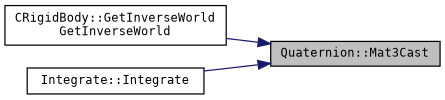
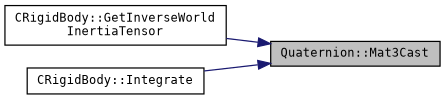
(116, 25) -> (116, 25)
(116, 81) -> (116, 81)
